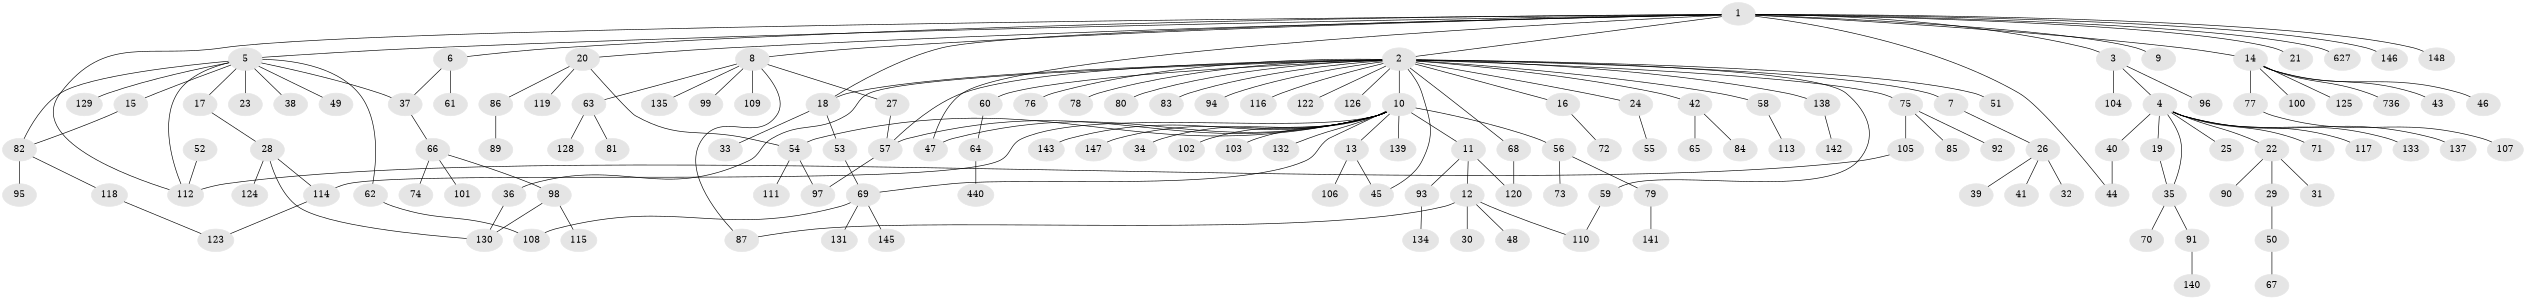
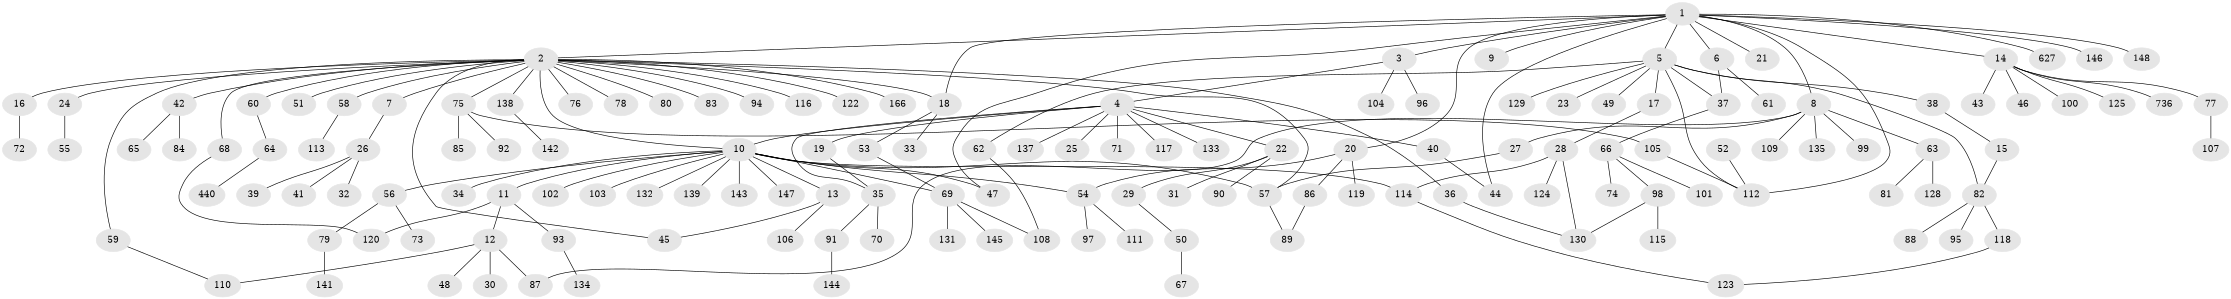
(179, 84) -> (1967, 127)
(1353, 104) -> (898, 104)
none -> (927, 121)
(841, 180) -> (1276, 218)
none -> (1911, 240)
(2192, 286) -> (832, 286)
